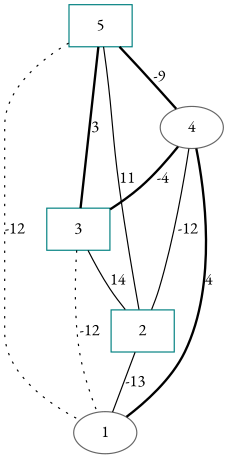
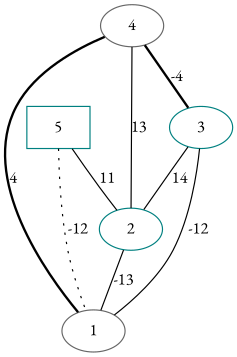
(148, 78) -> none
(89, 128) -> none
(78, 229) -> (201, 127)
(188, 229) -> (139, 127)
(143, 331) -> (131, 229)
(77, 333) -> (177, 242)
